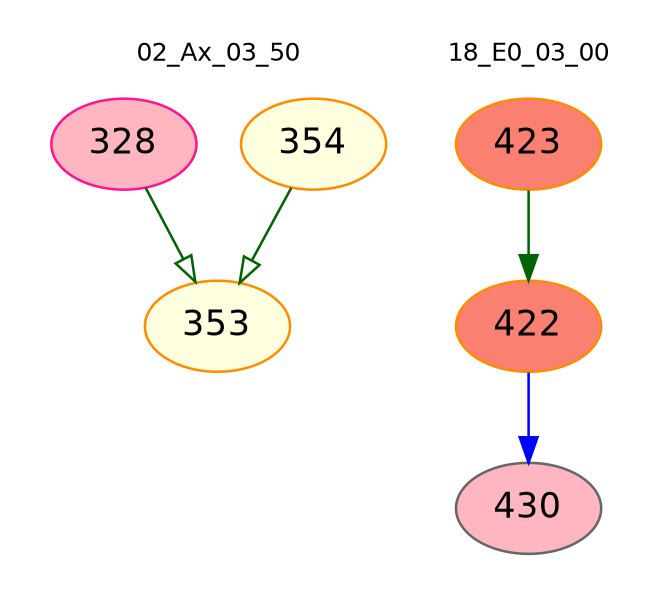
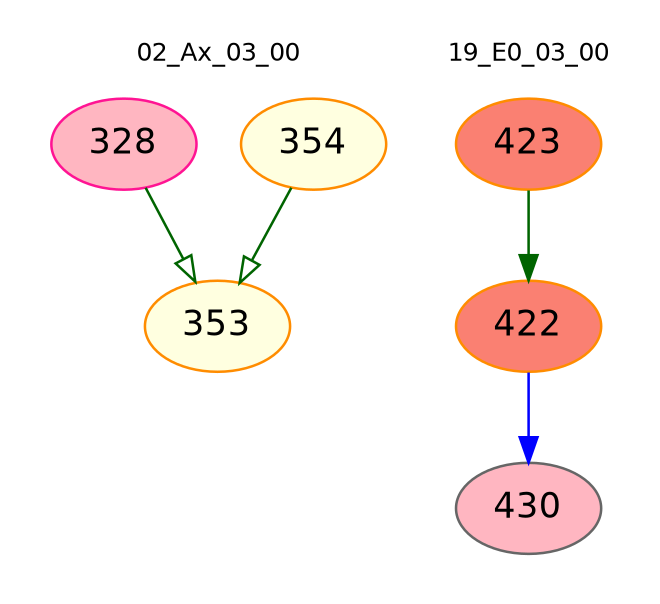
(219, 54) -> (219, 54)
(529, 54) -> (529, 54)
